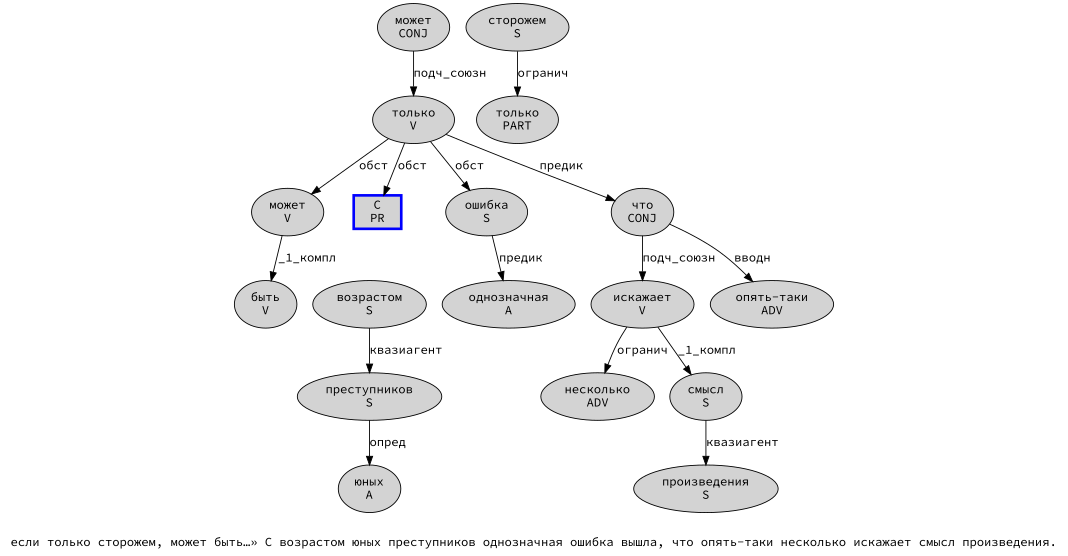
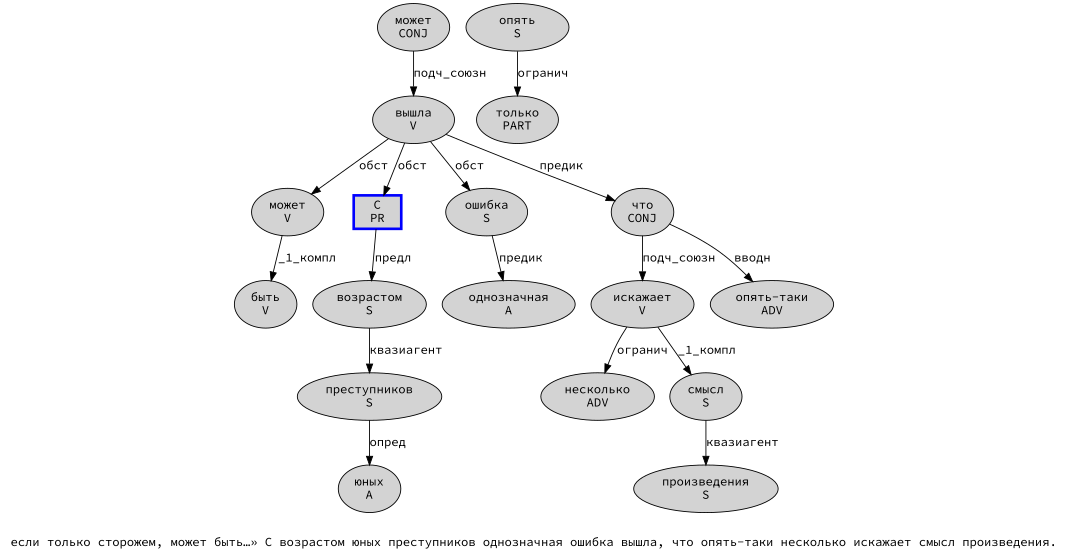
(517, 27) -> (517, 27)
(414, 120) -> (414, 120)
none -> (374, 250)
